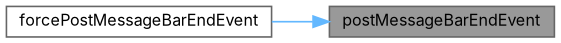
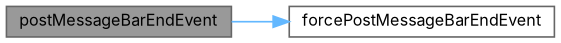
(292, 22) -> (252, 22)
